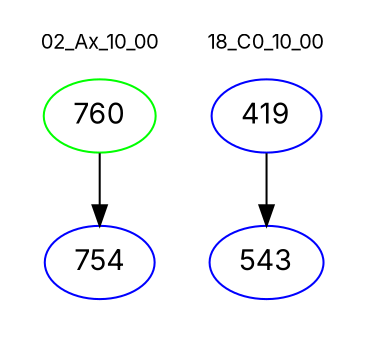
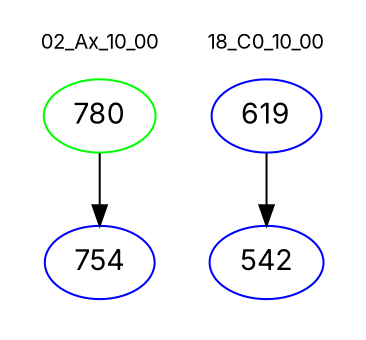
(100, 116) -> (100, 116)
(267, 116) -> (267, 116)
(267, 262) -> (267, 262)
